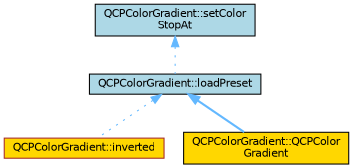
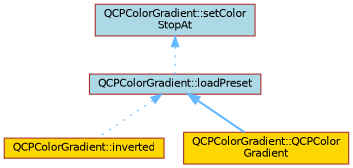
(175, 20) -> (175, 20)
(175, 84) -> (175, 84)
(266, 148) -> (266, 148)
